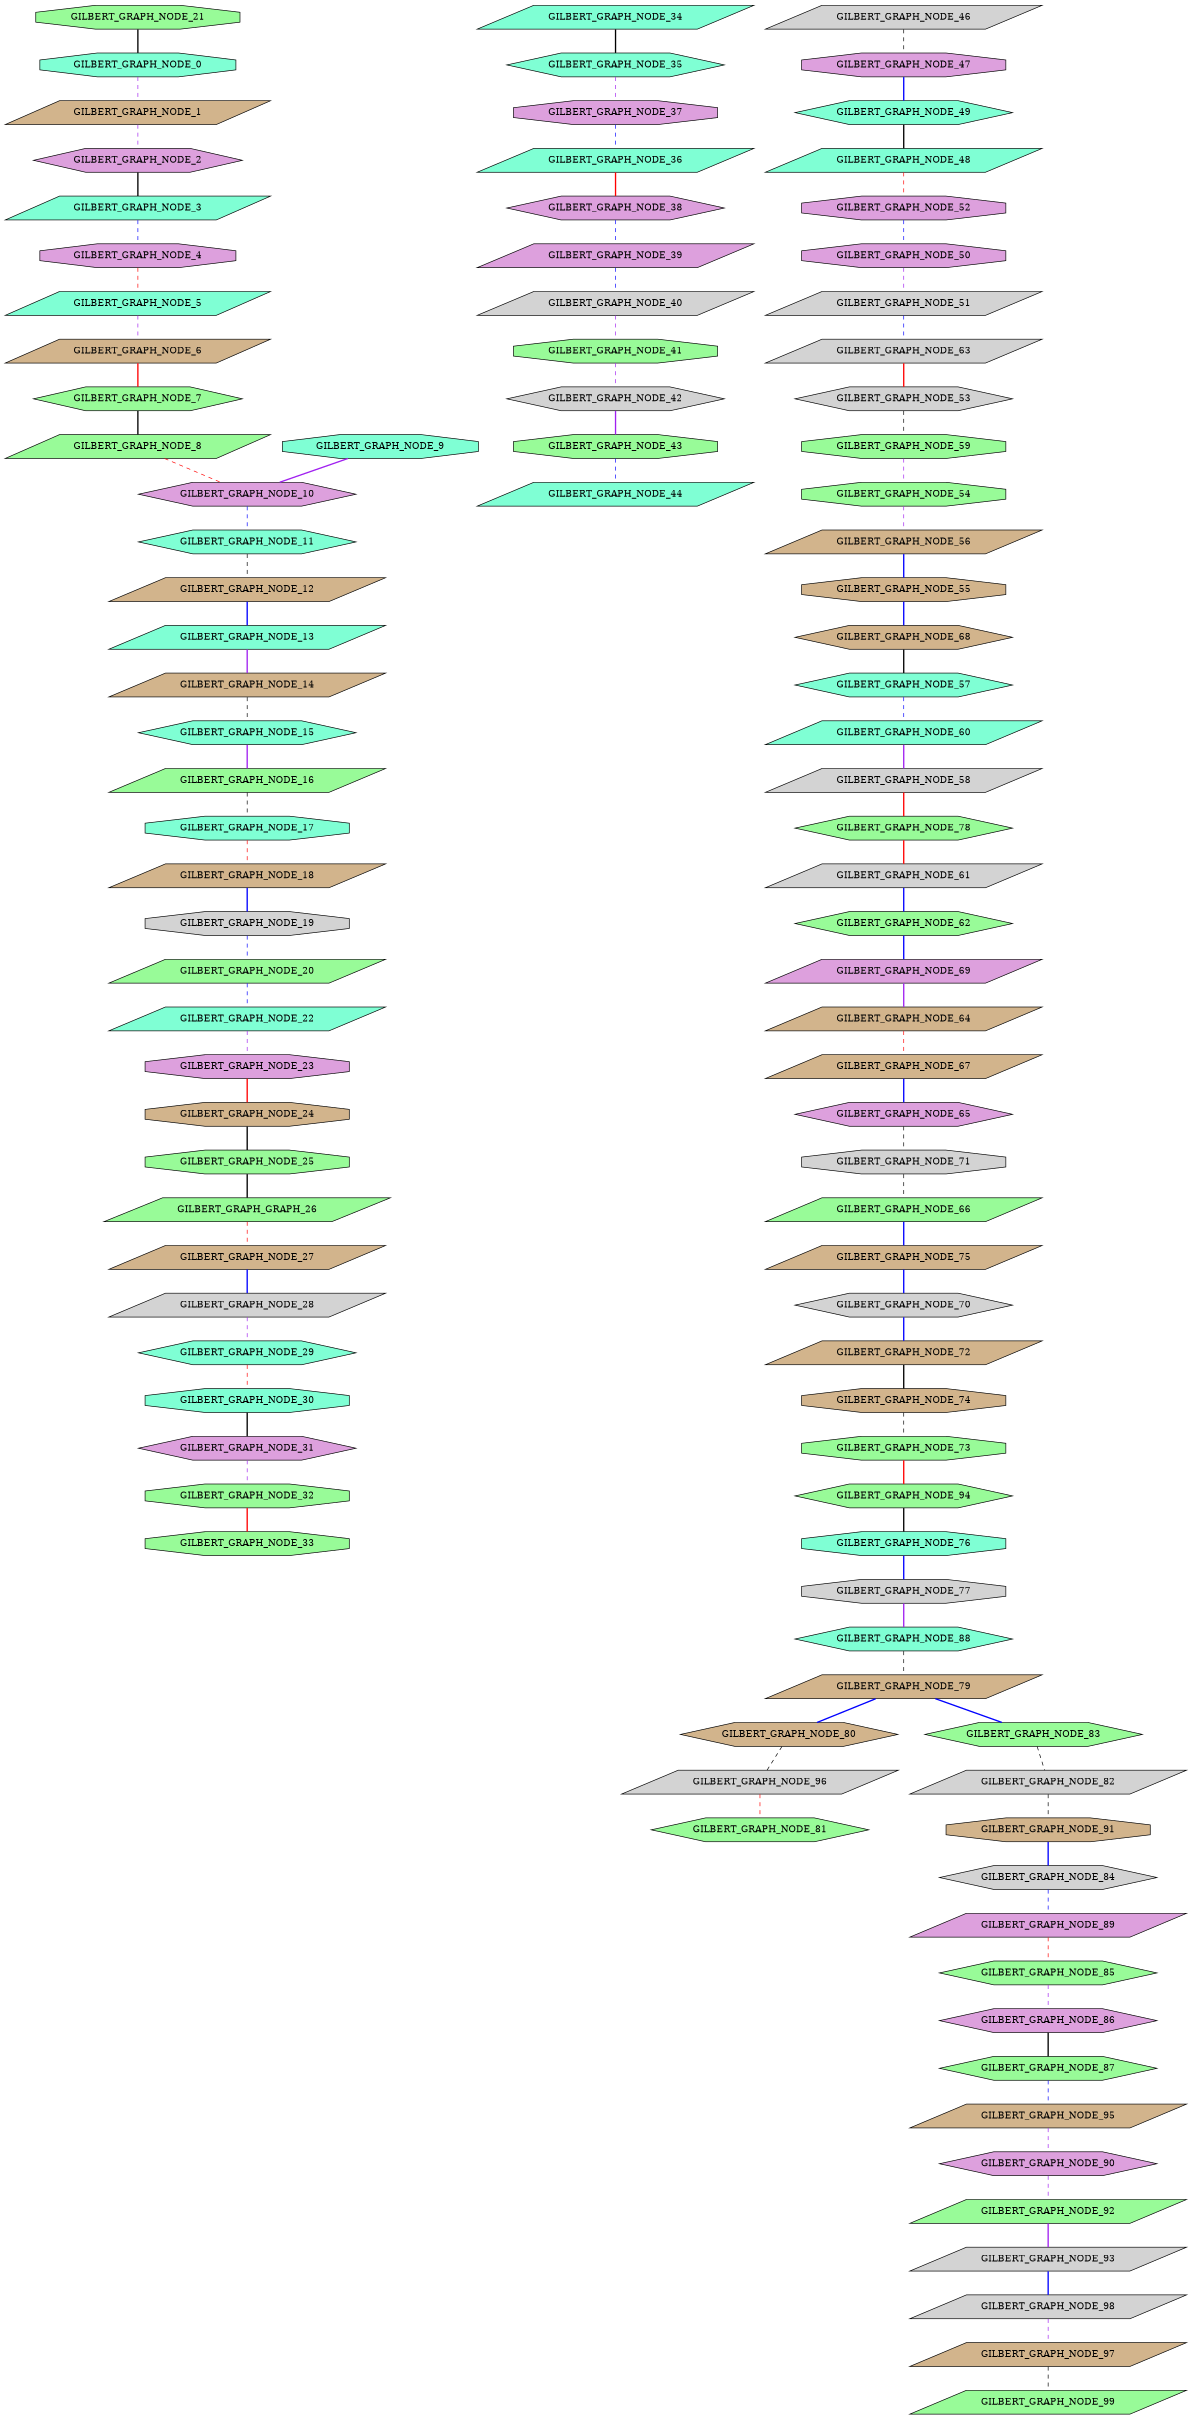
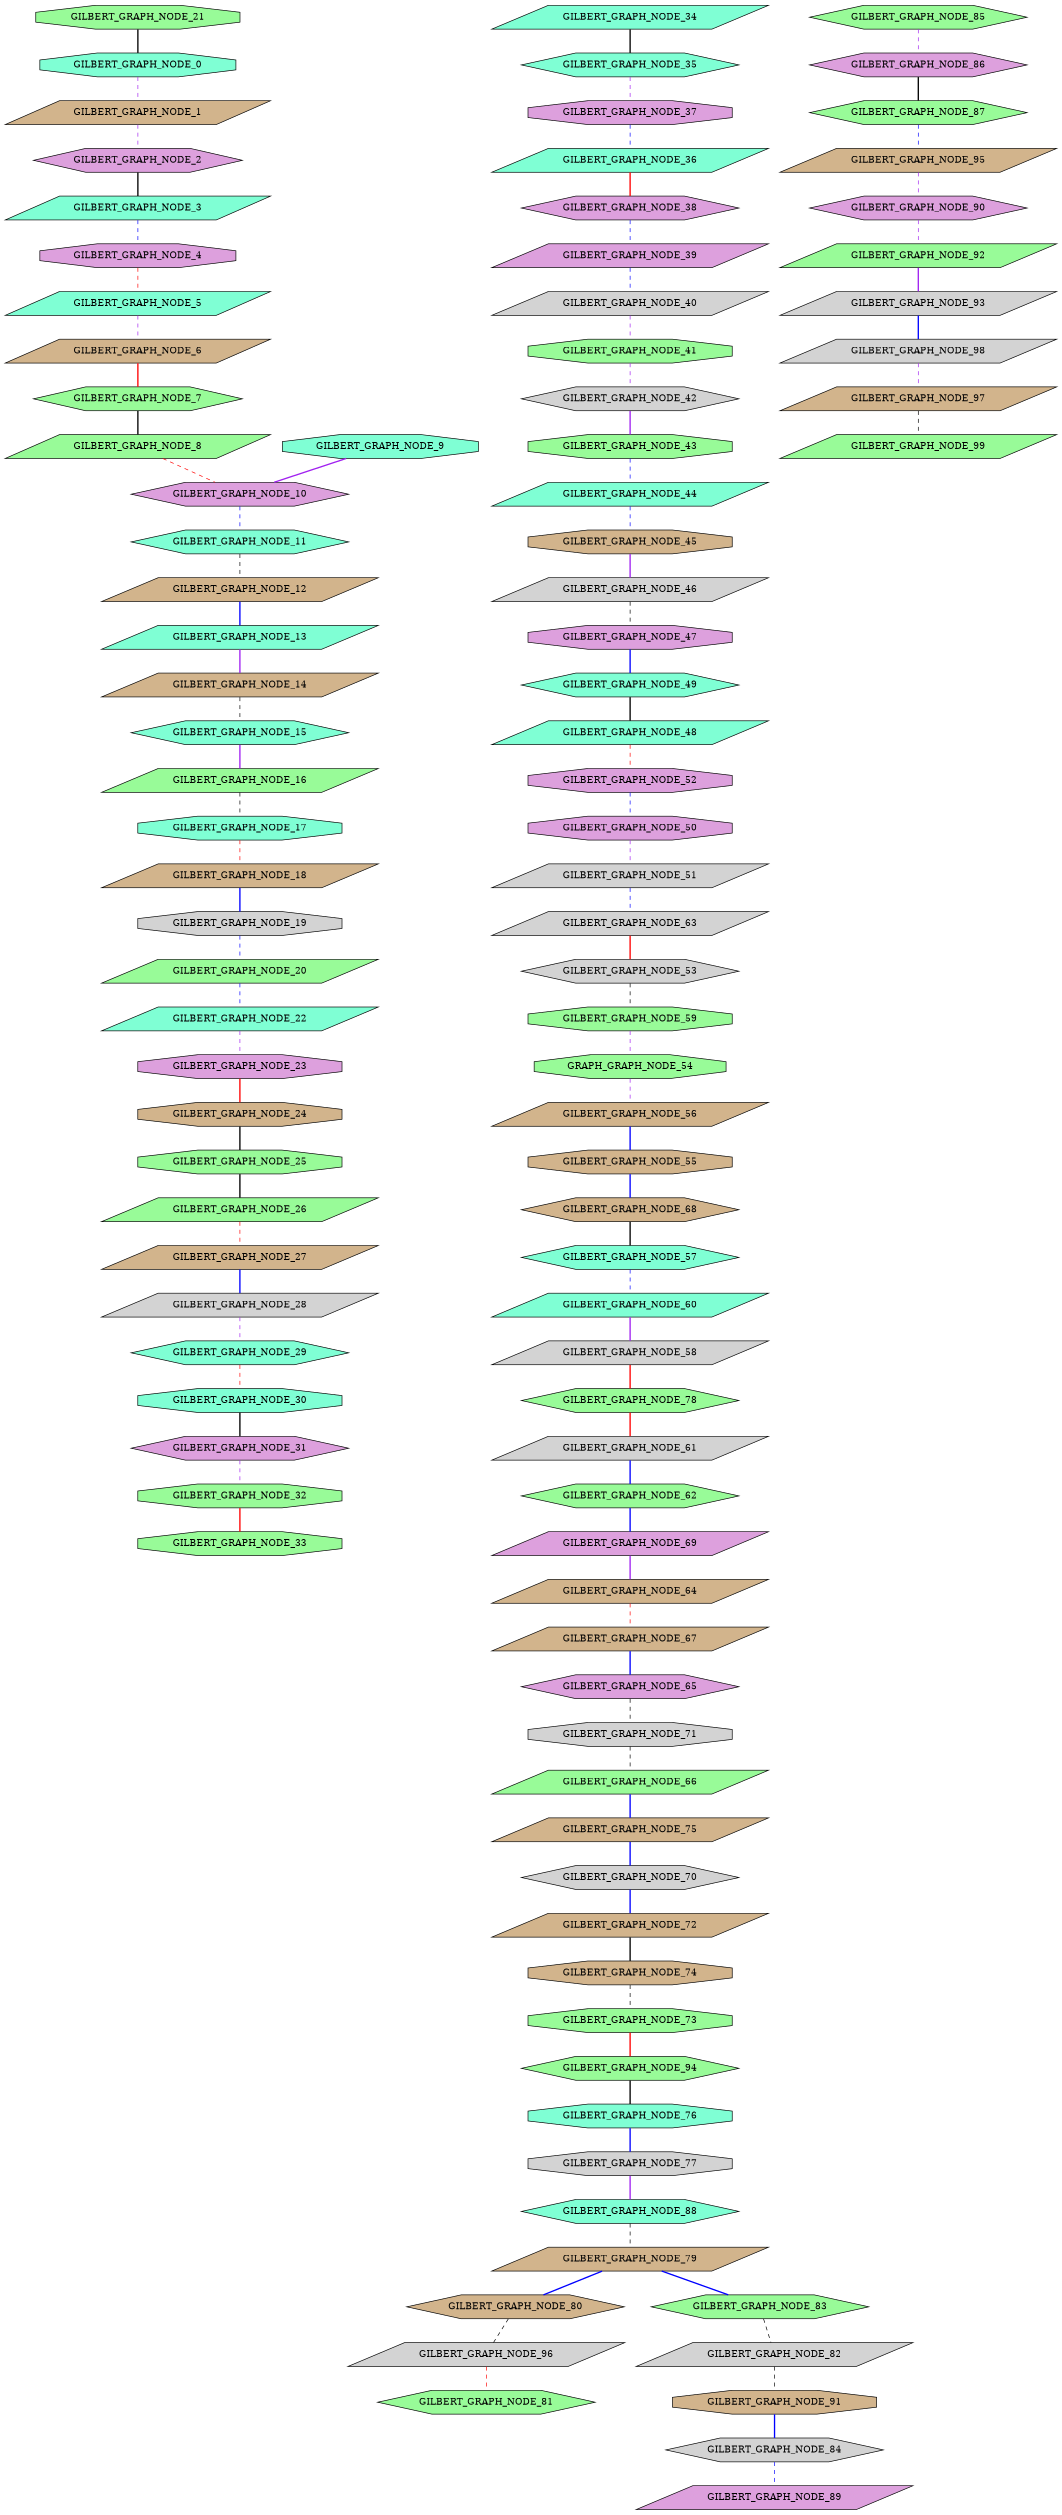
(904, 494) -> (630, 1067)
none -> (630, 542)
(247, 1210) -> (240, 1210)
(1048, 1949) -> none
